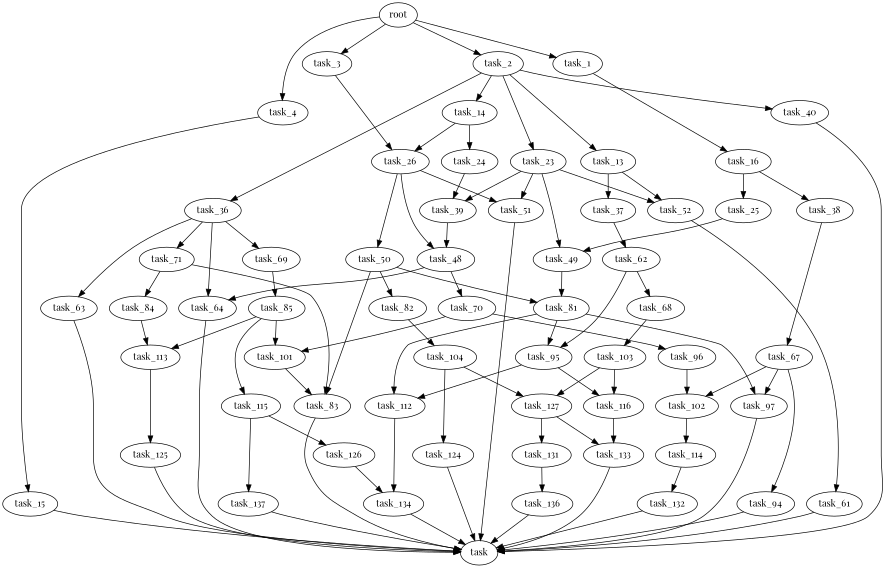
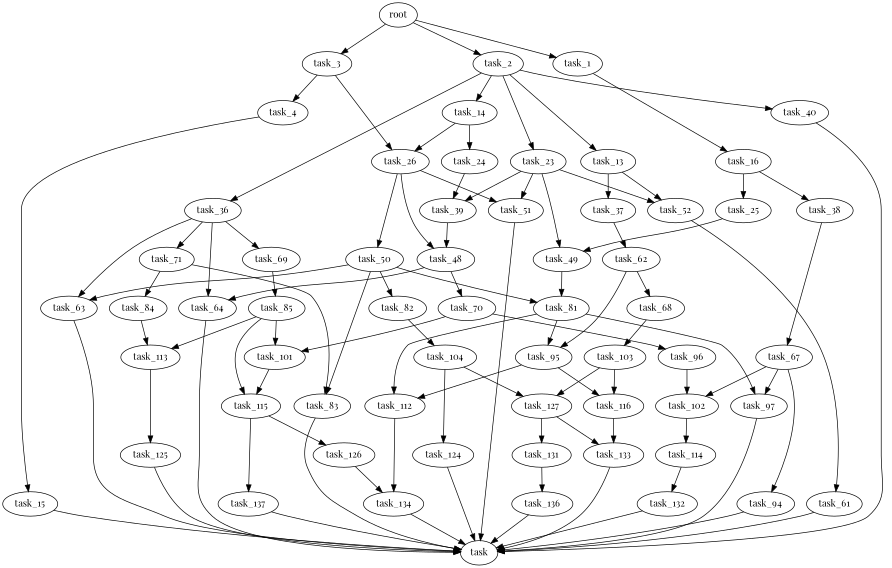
(315, 37) -> (307, 86)
none -> (222, 280)
(296, 379) -> (264, 379)
